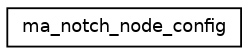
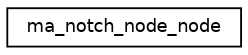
(124, 27) -> (124, 27)
